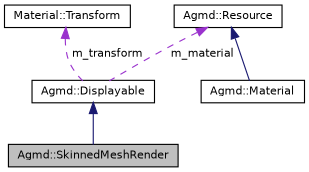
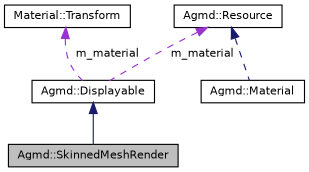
(106, 54) -> (106, 54)
(242, 60) -> (242, 60)
